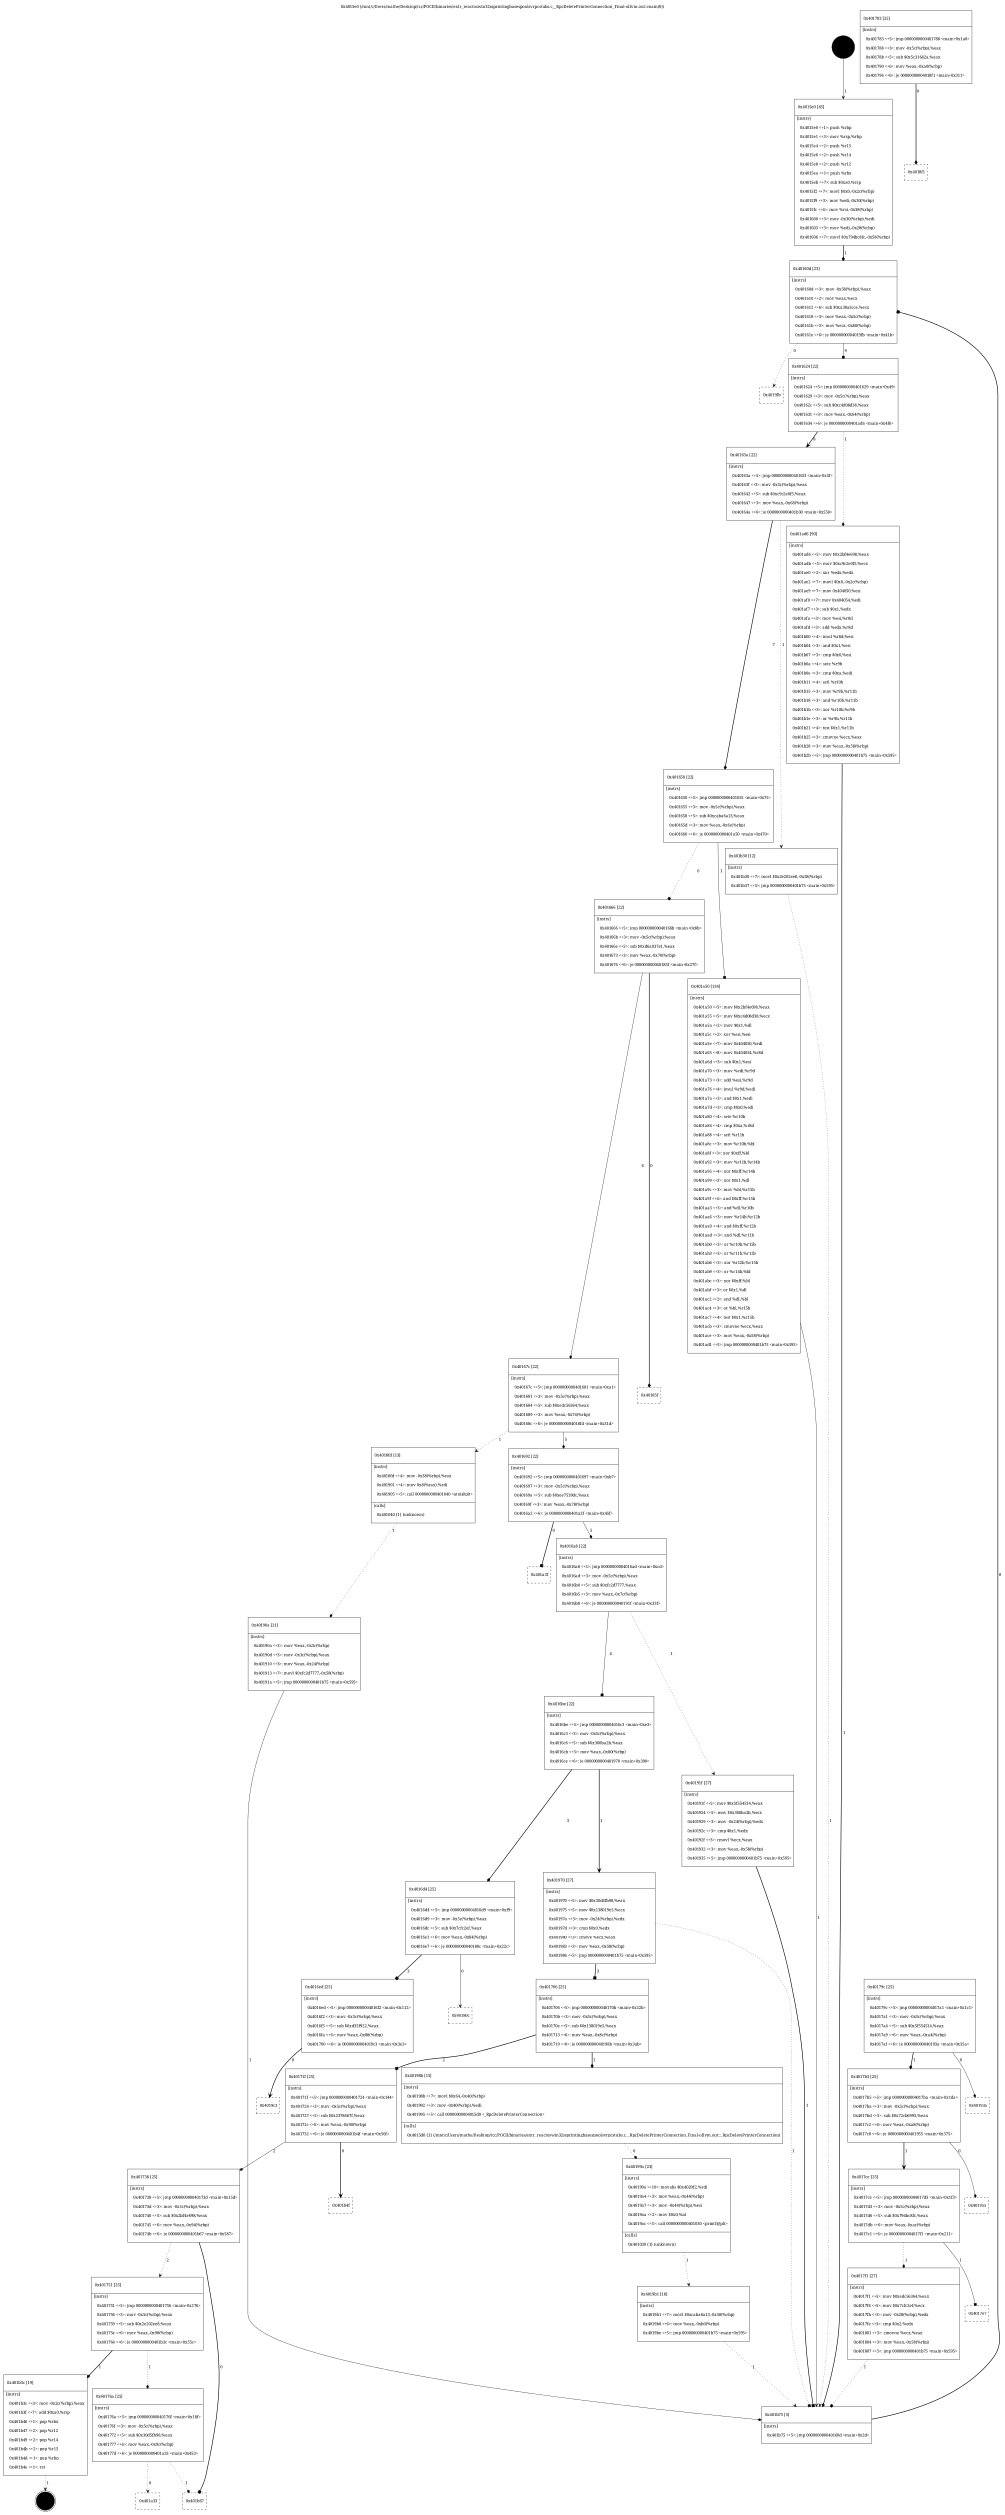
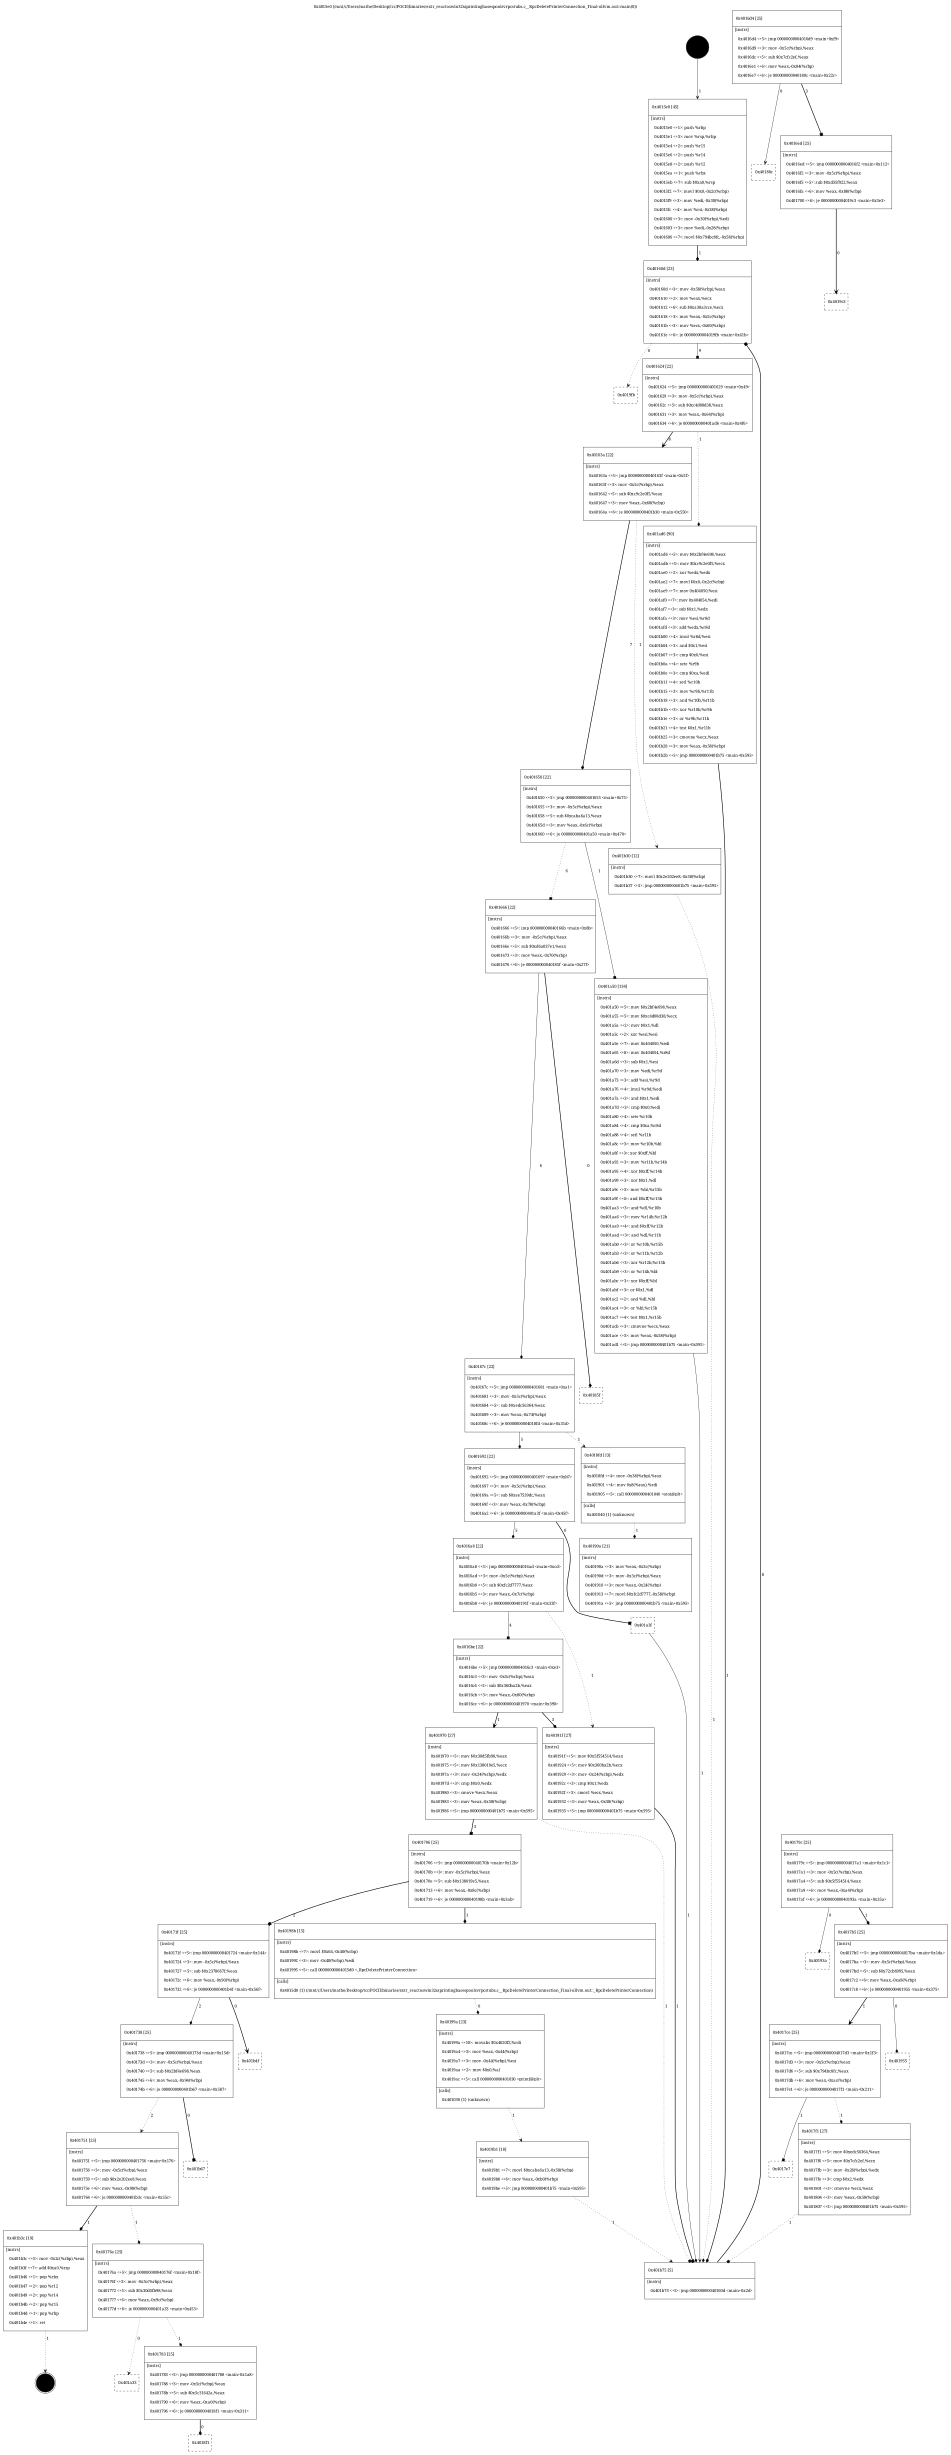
(828, 1647) -> (712, 1573)
(531, 1824) -> (548, 1719)
(248, 2263) -> (686, 1942)
(179, 2476) -> (173, 2330)
